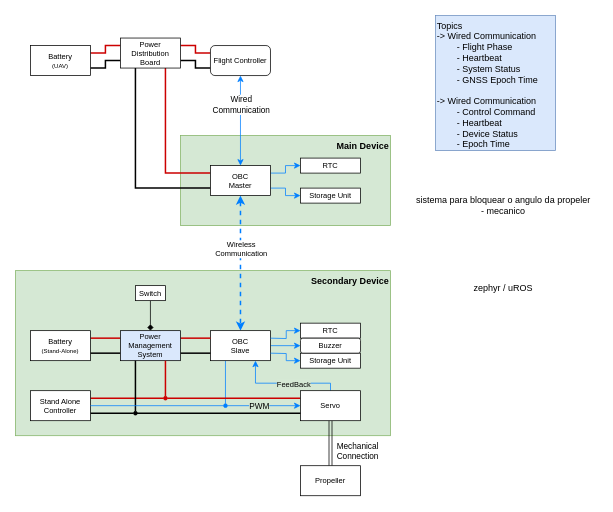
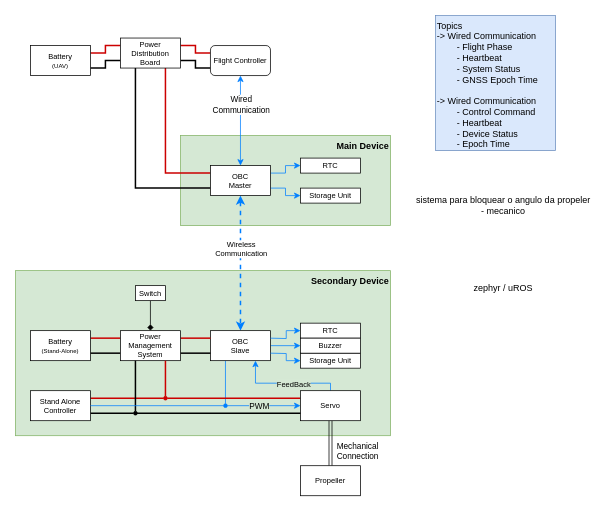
(150, 345) -> (150, 345)
(330, 345) -> (330, 345)
